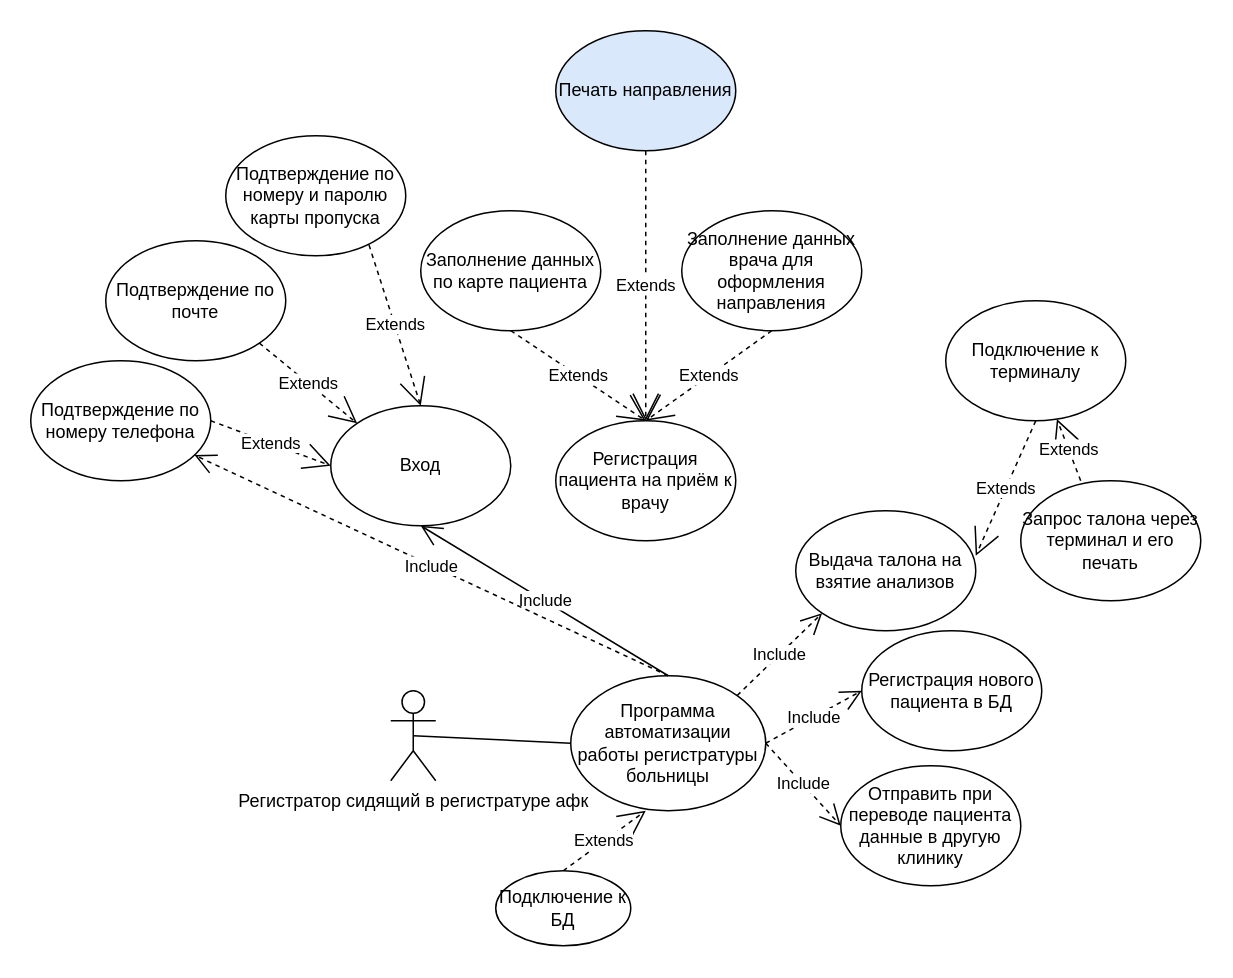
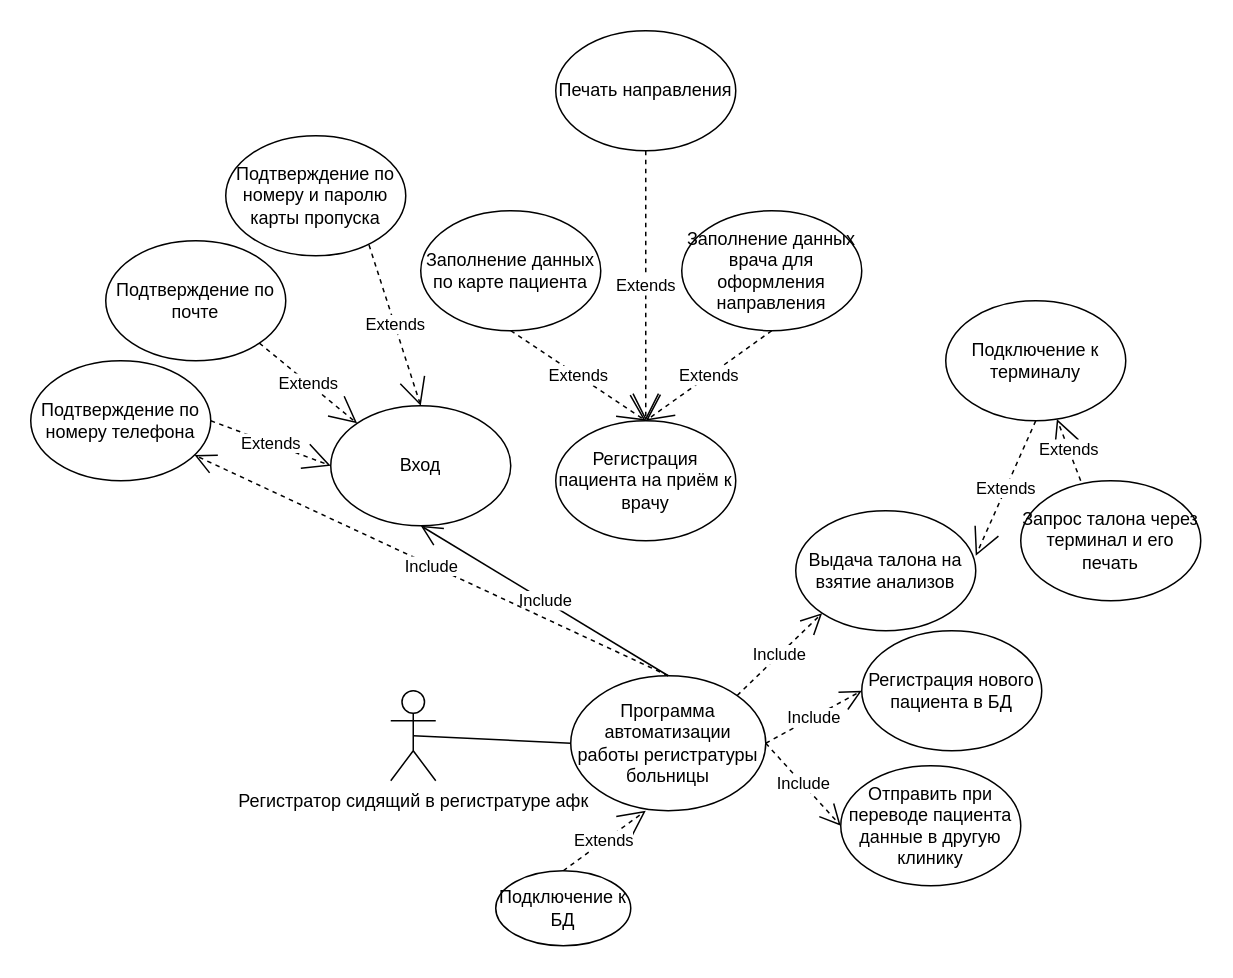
(646, 91) -> (646, 91)
